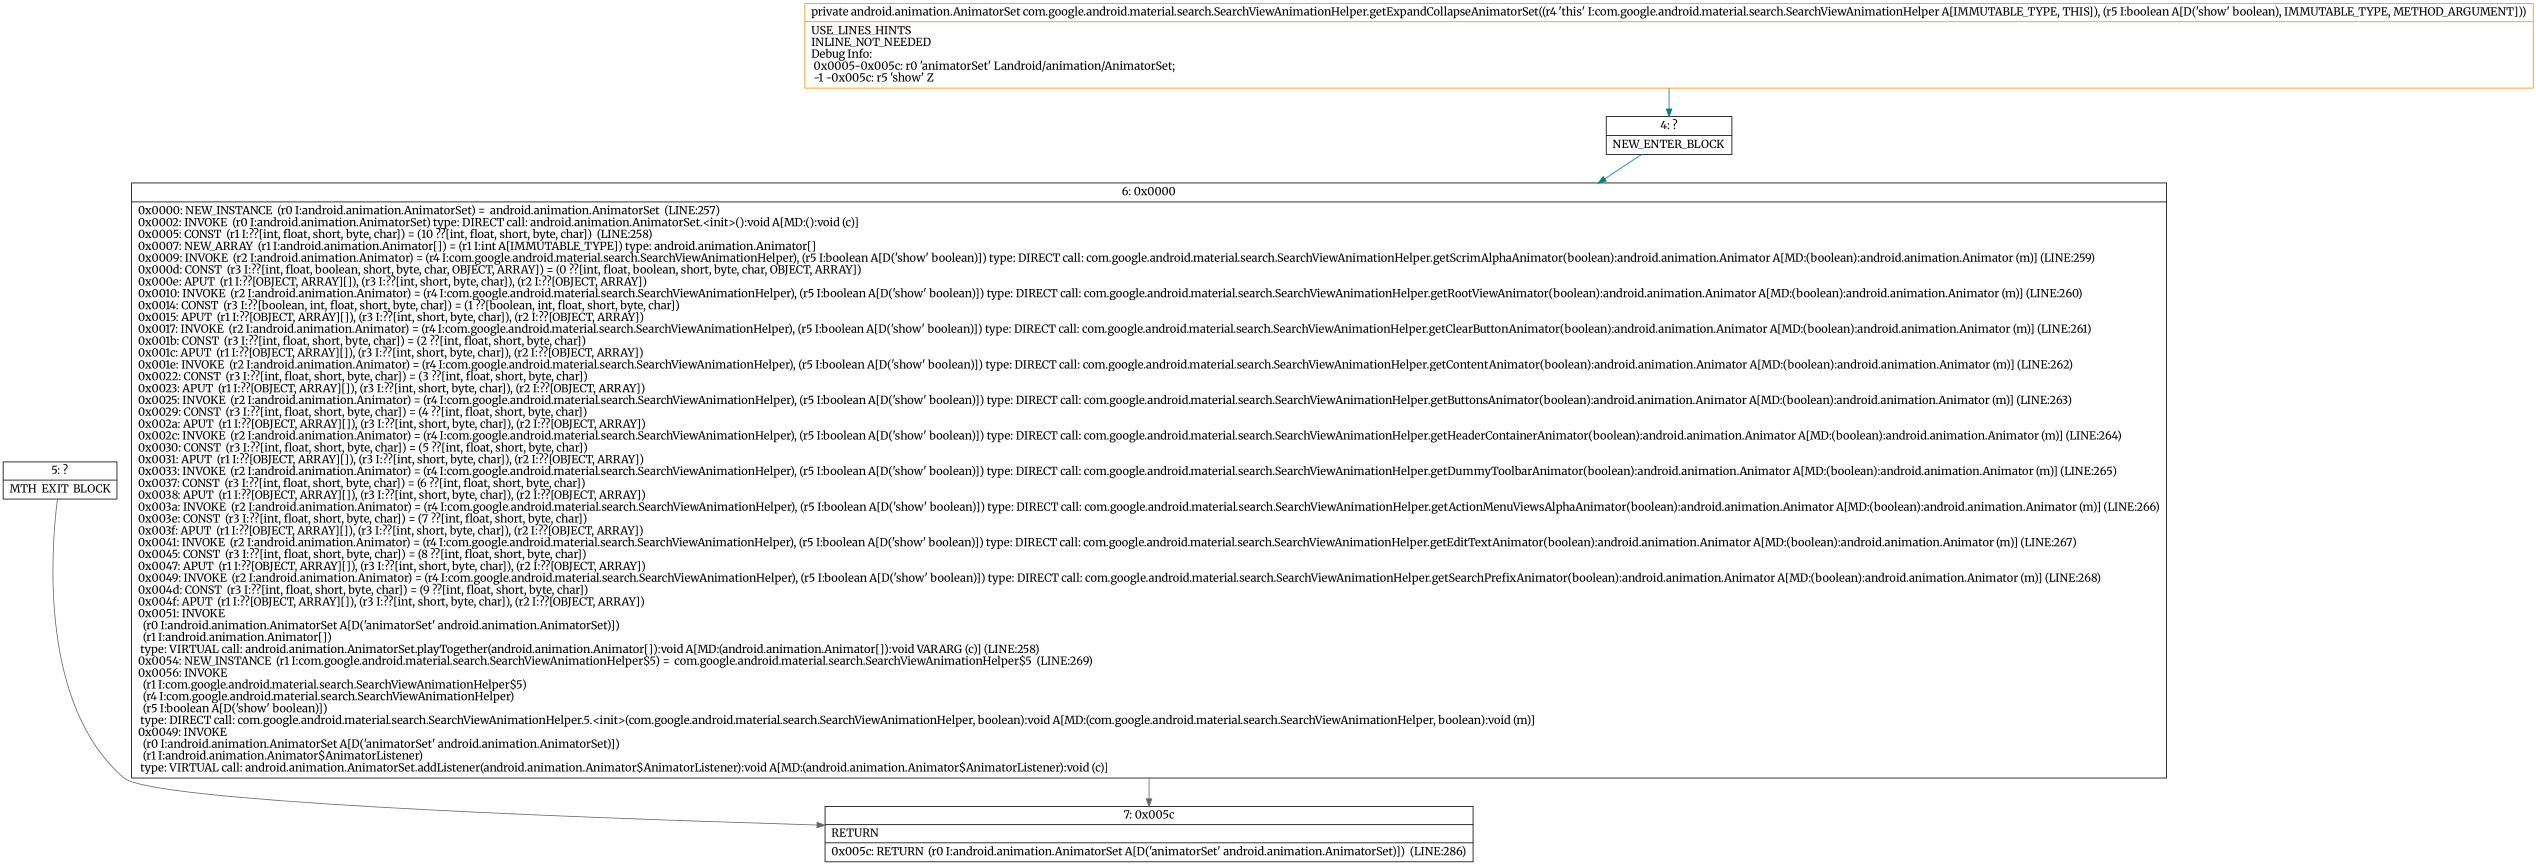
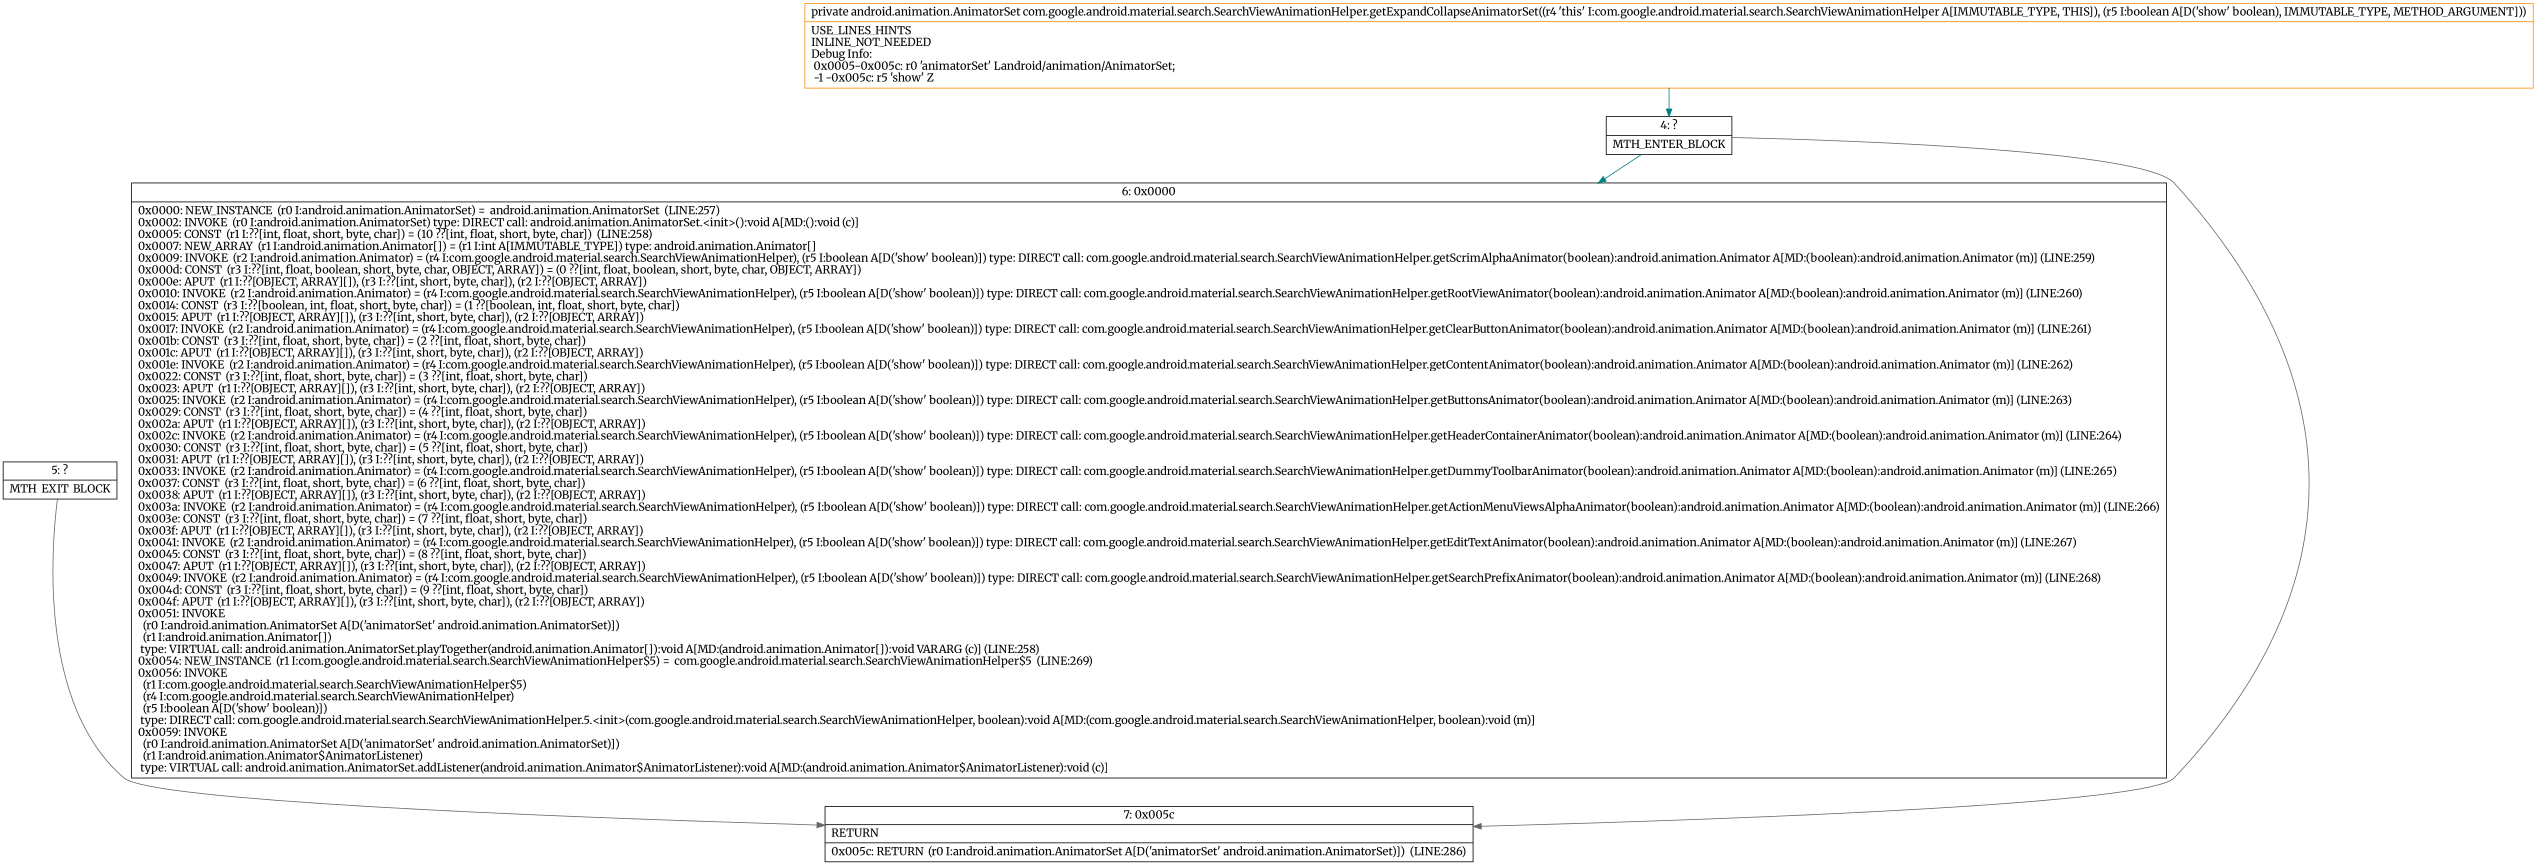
(1669, 145) -> (1669, 145)
(185, 733) -> (185, 733)
(1149, 788) -> (2286, 603)
